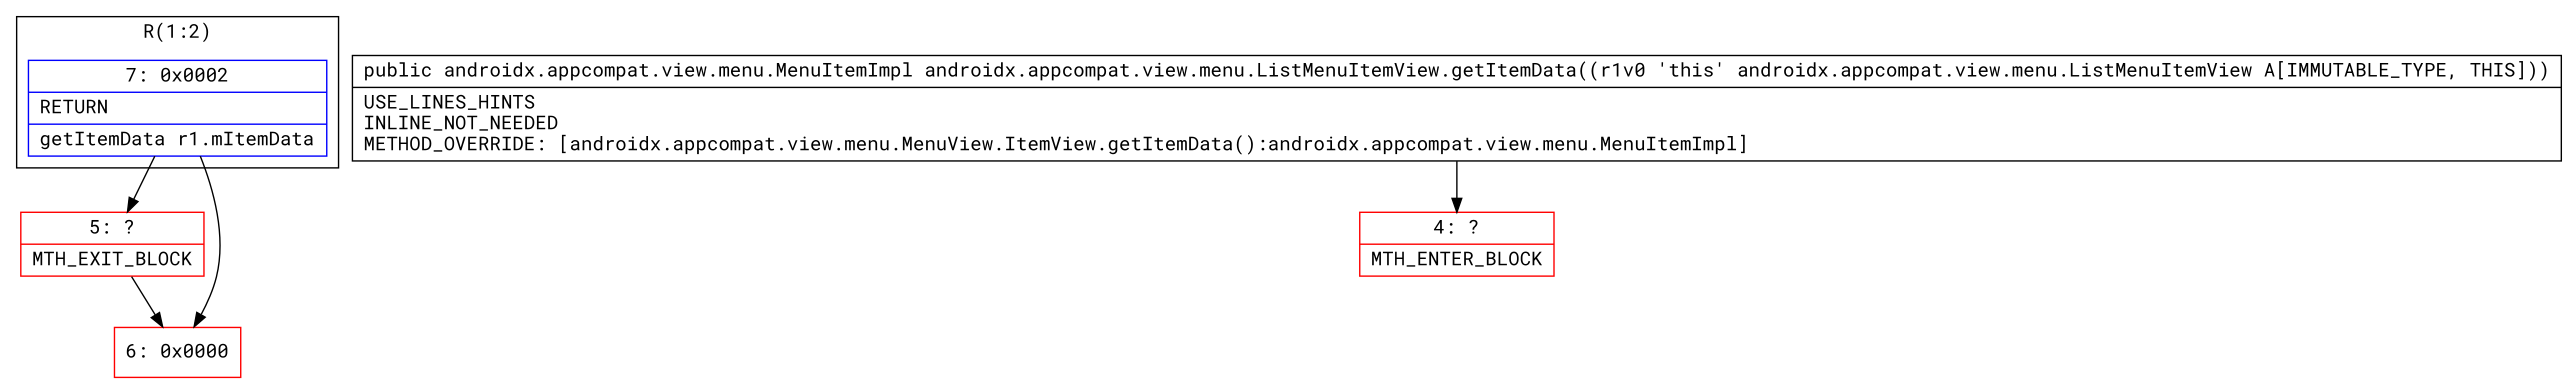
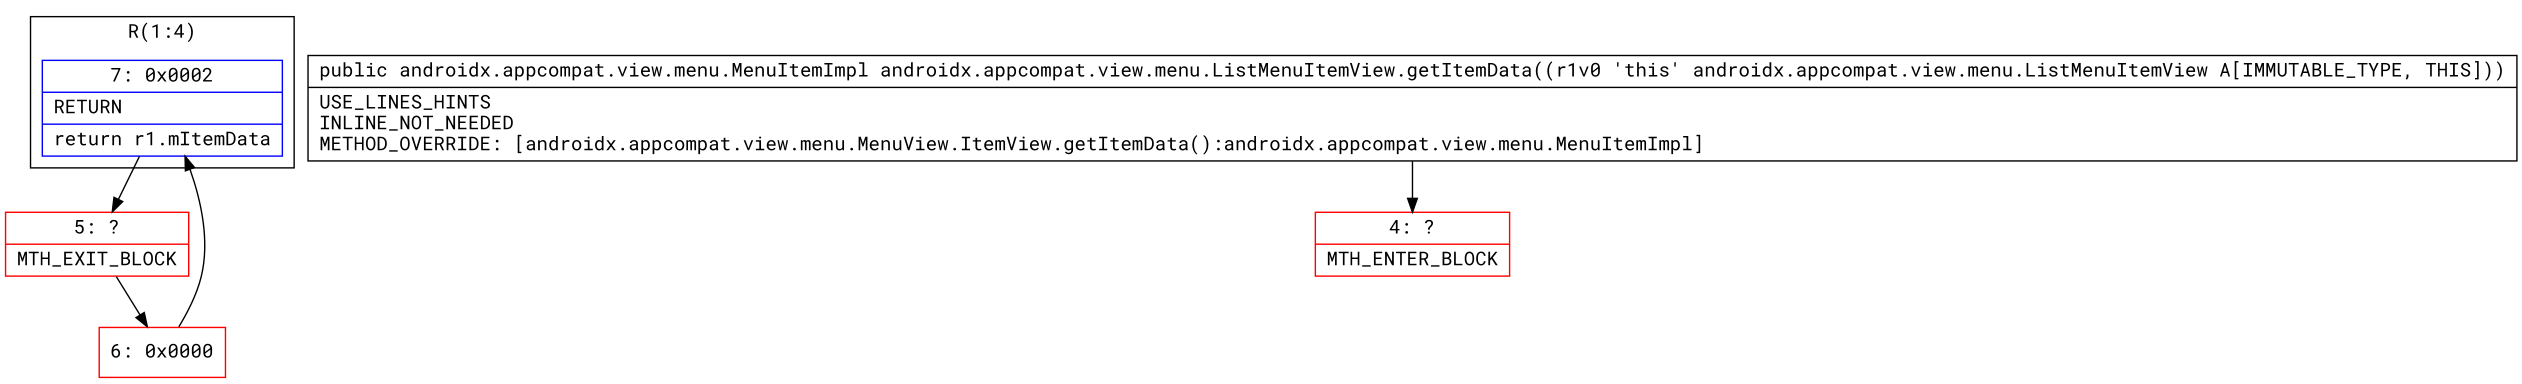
(178, 33) -> (162, 33)
(178, 139) -> (162, 139)
(220, 236) -> (205, 250)
